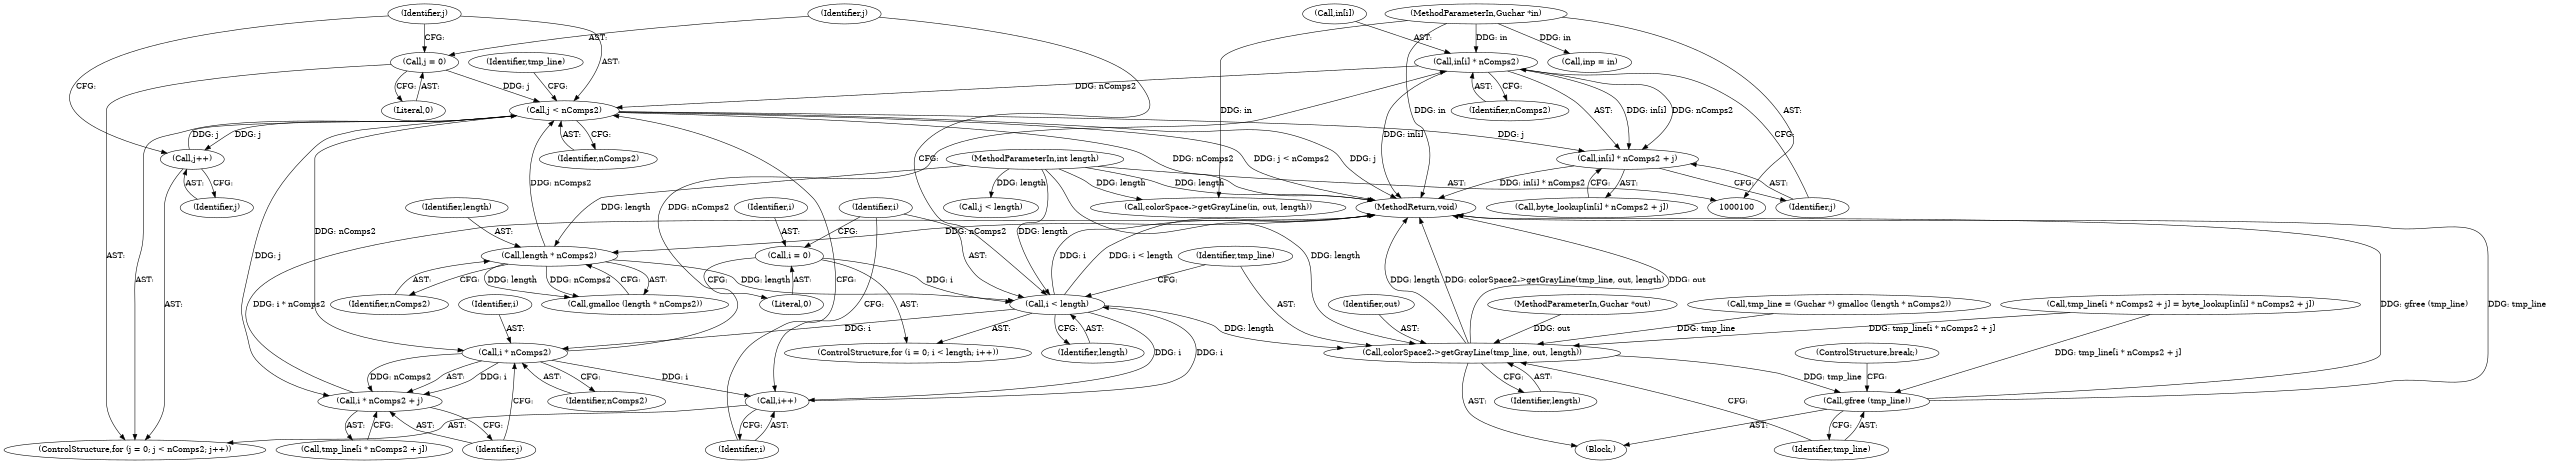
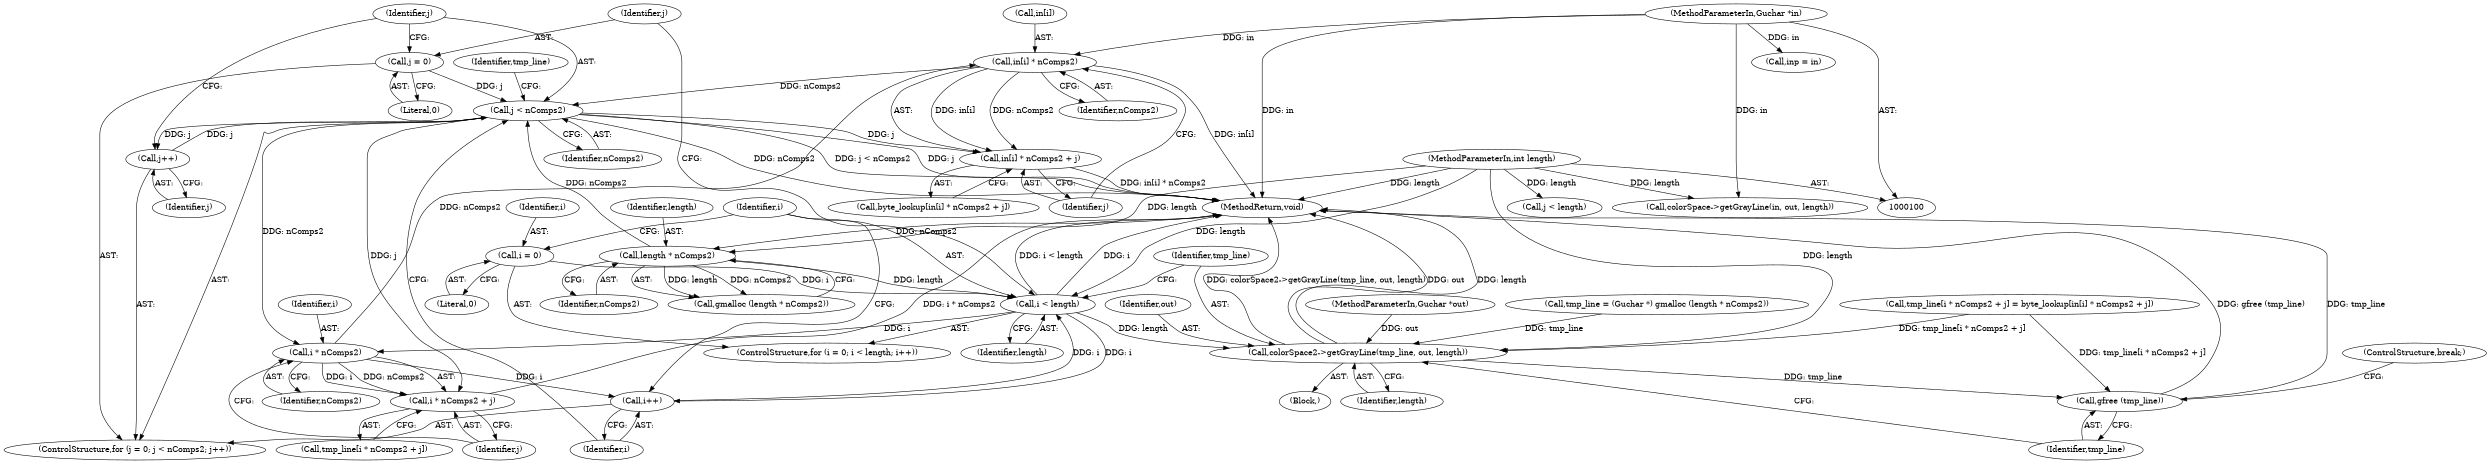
(1728, 427) -> none
